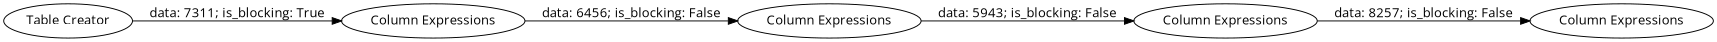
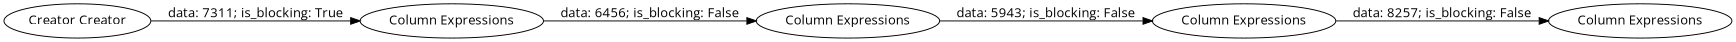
(68, 21) -> (77, 21)
